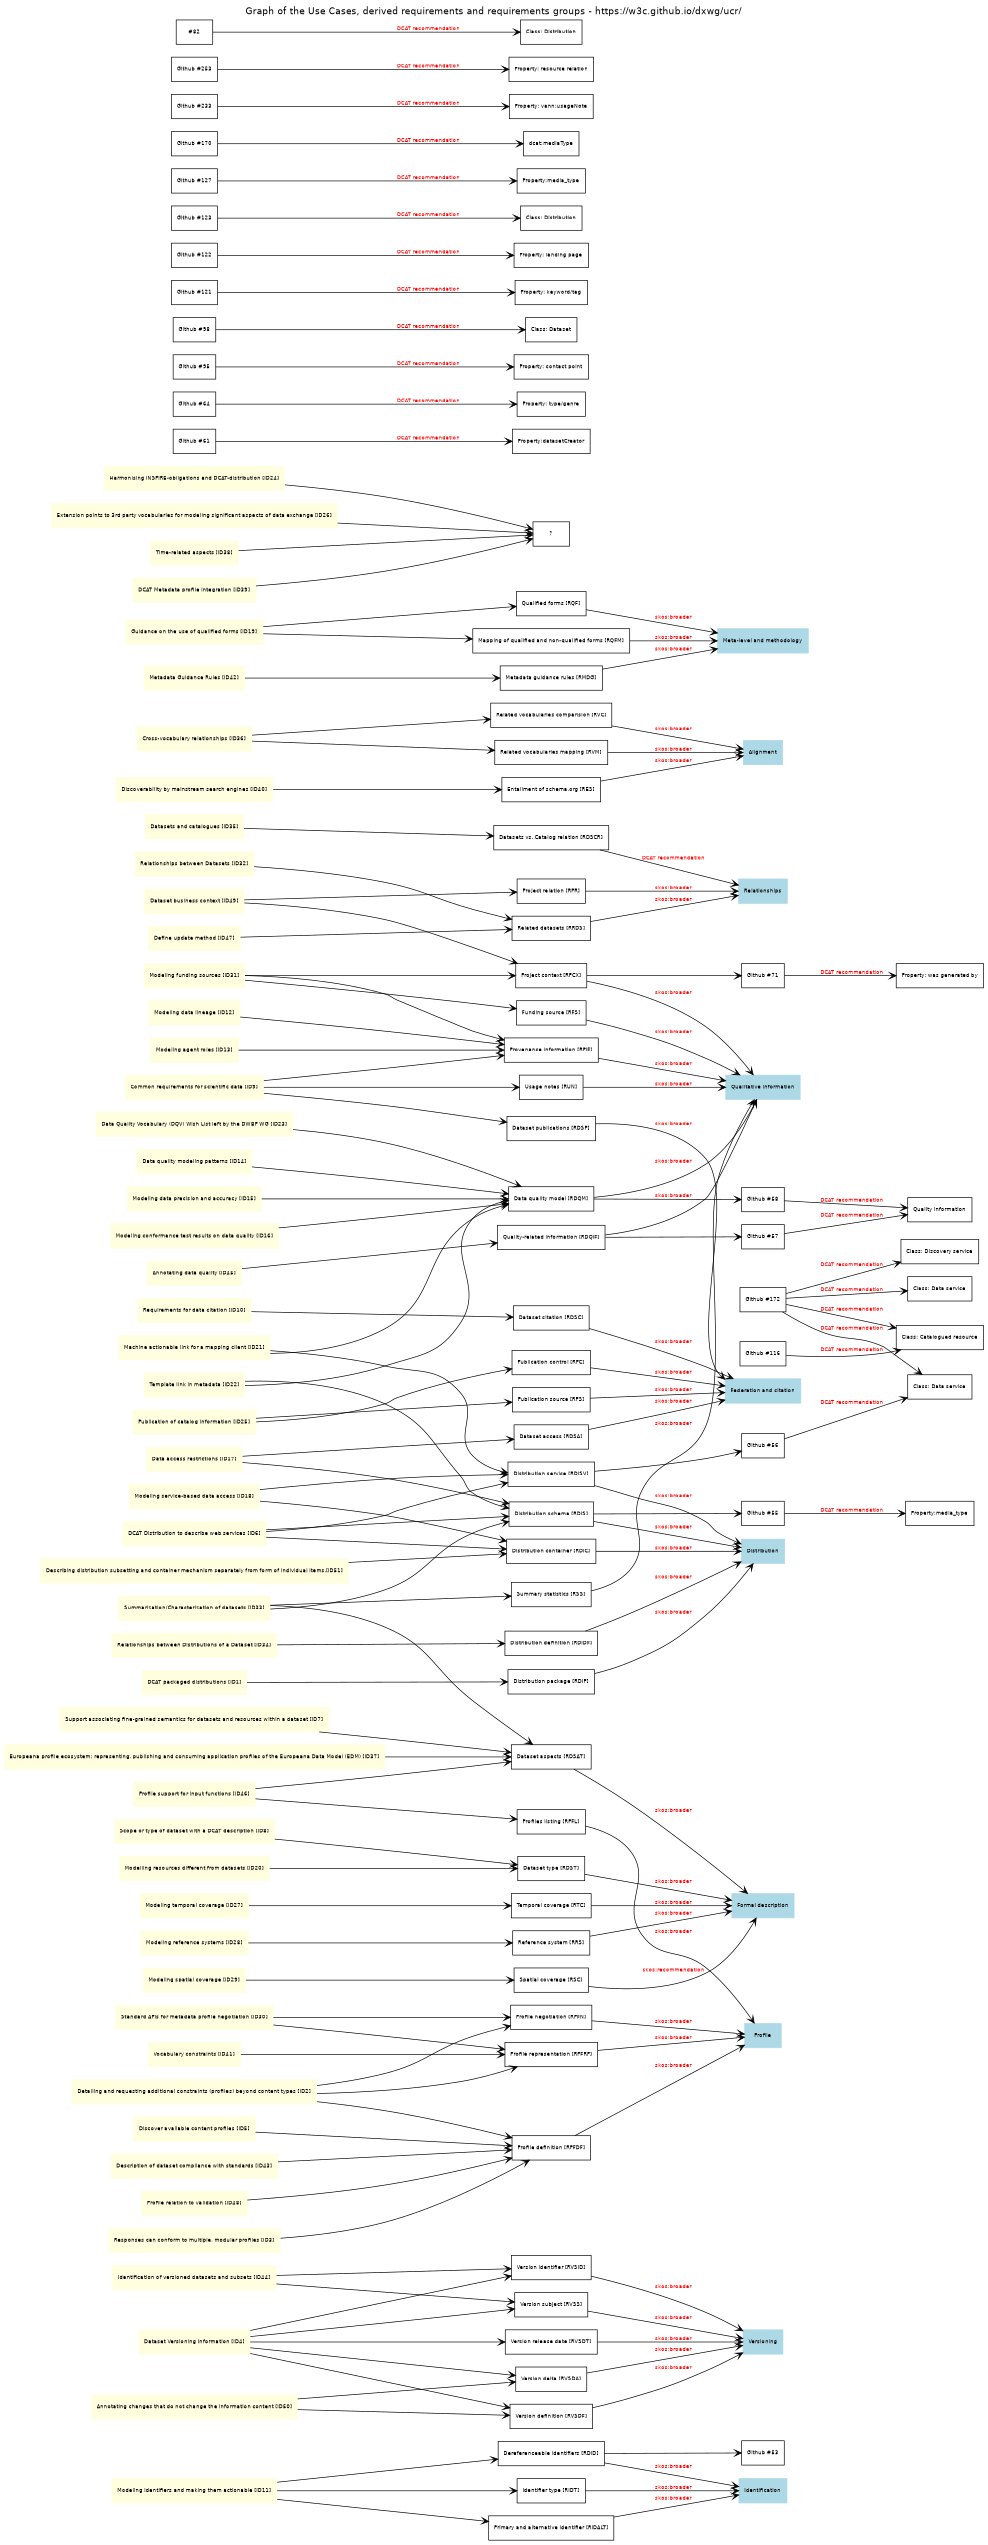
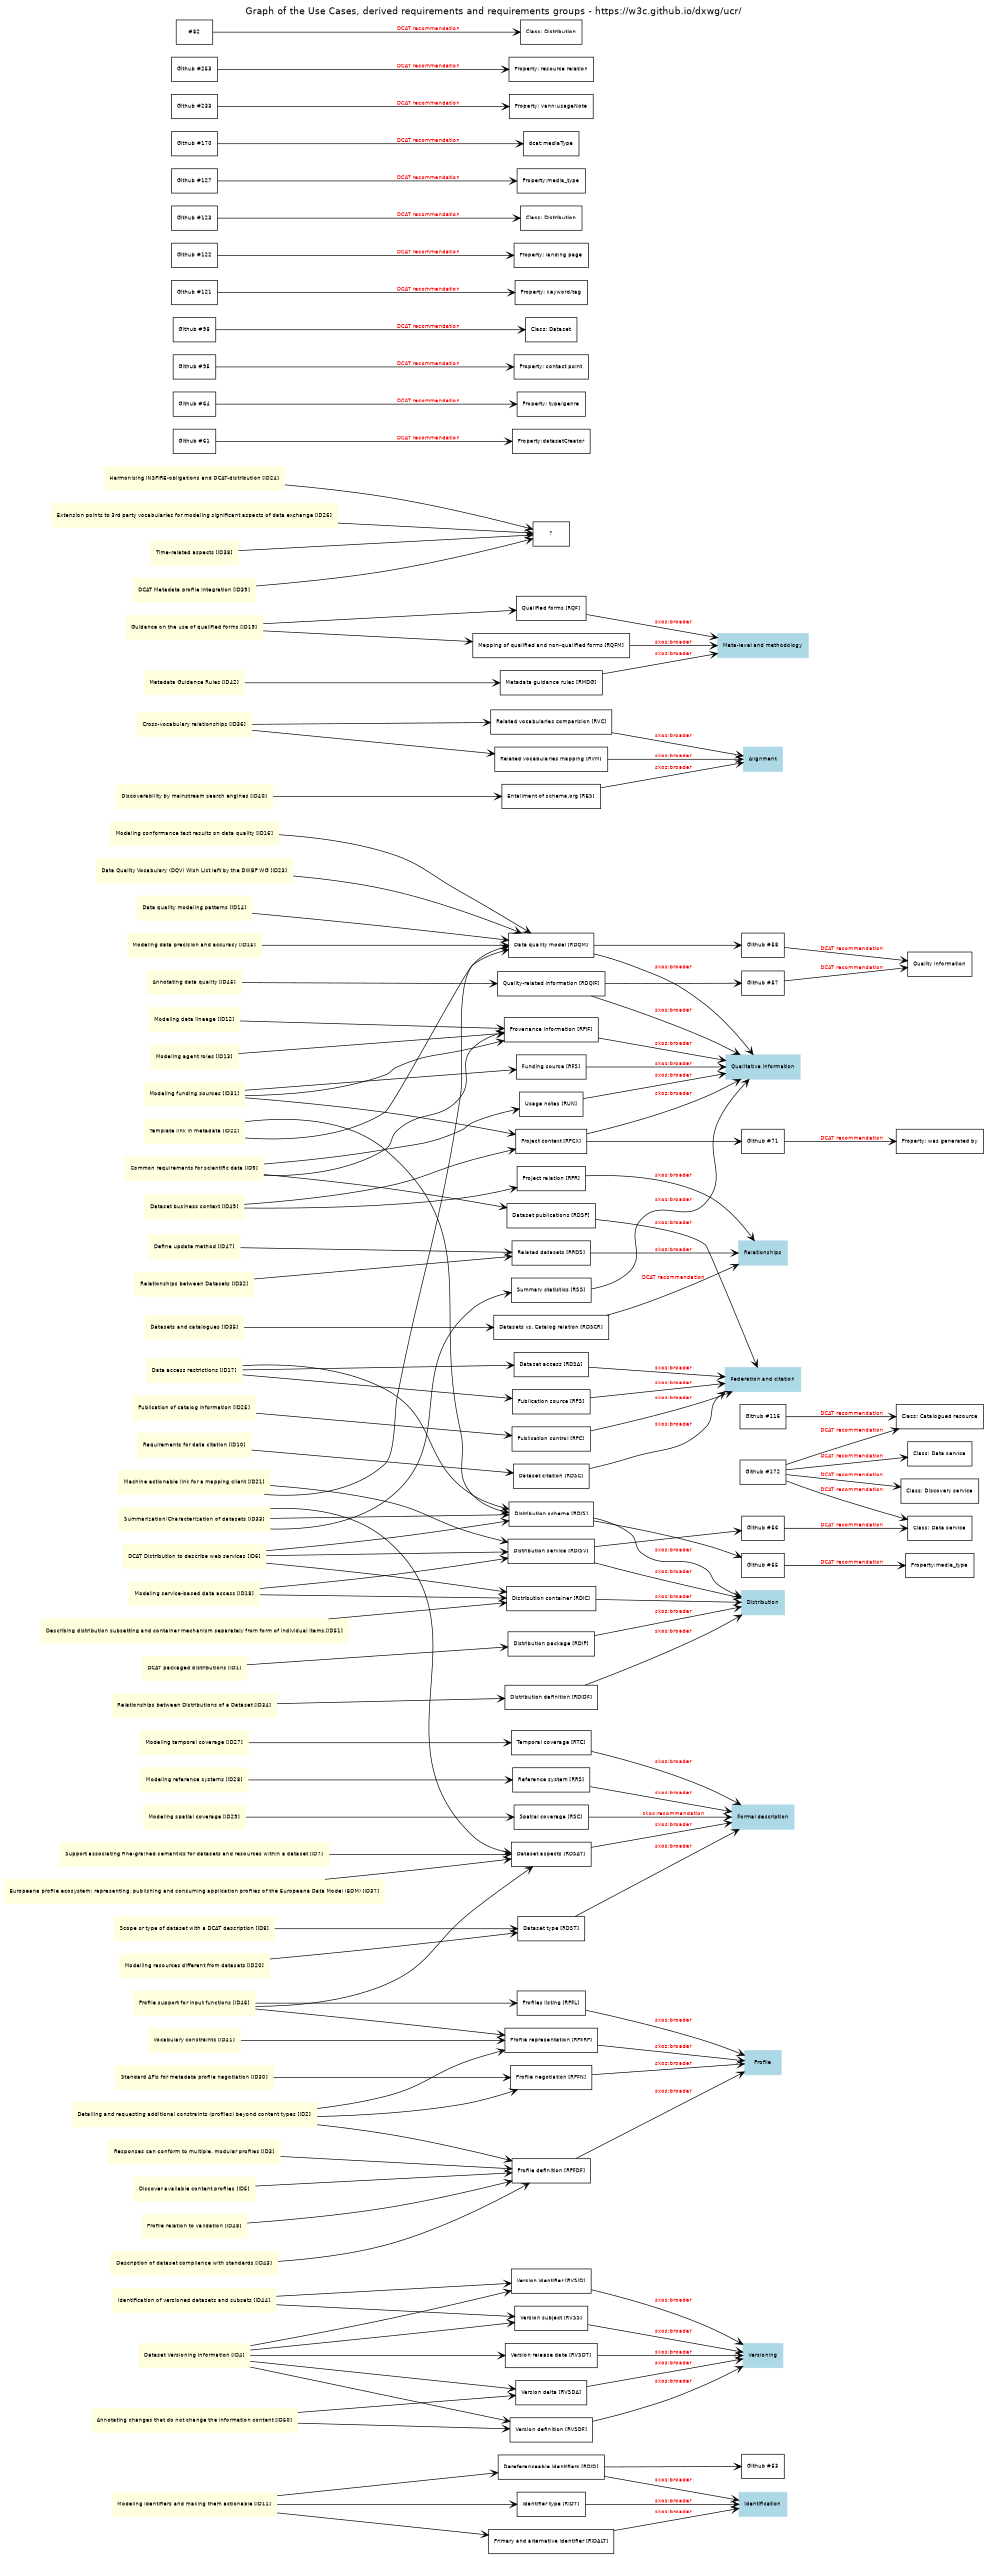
(381, 1410) -> (367, 1386)
(386, 2036) -> (377, 2021)
